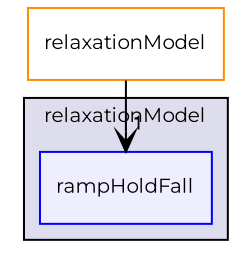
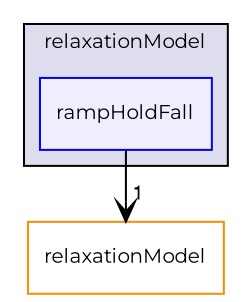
(126, 110) -> (126, 179)
